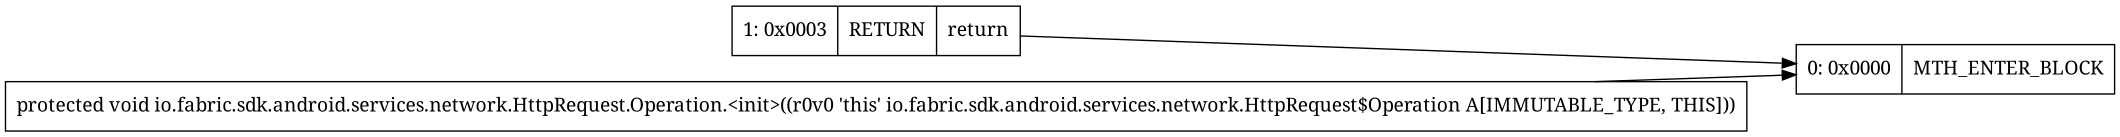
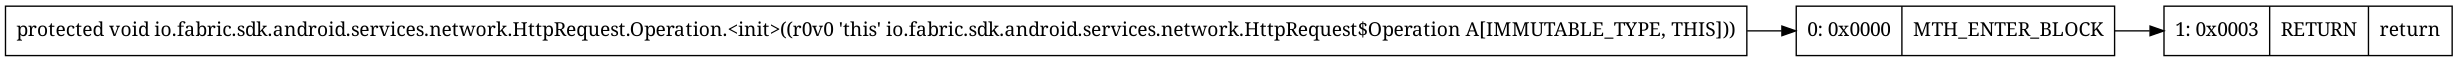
(1401, 50) -> (2132, 31)
